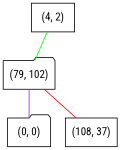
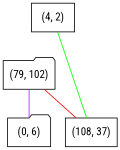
(41, 46) -> (72, 75)
(29, 132) -> (29, 132)
